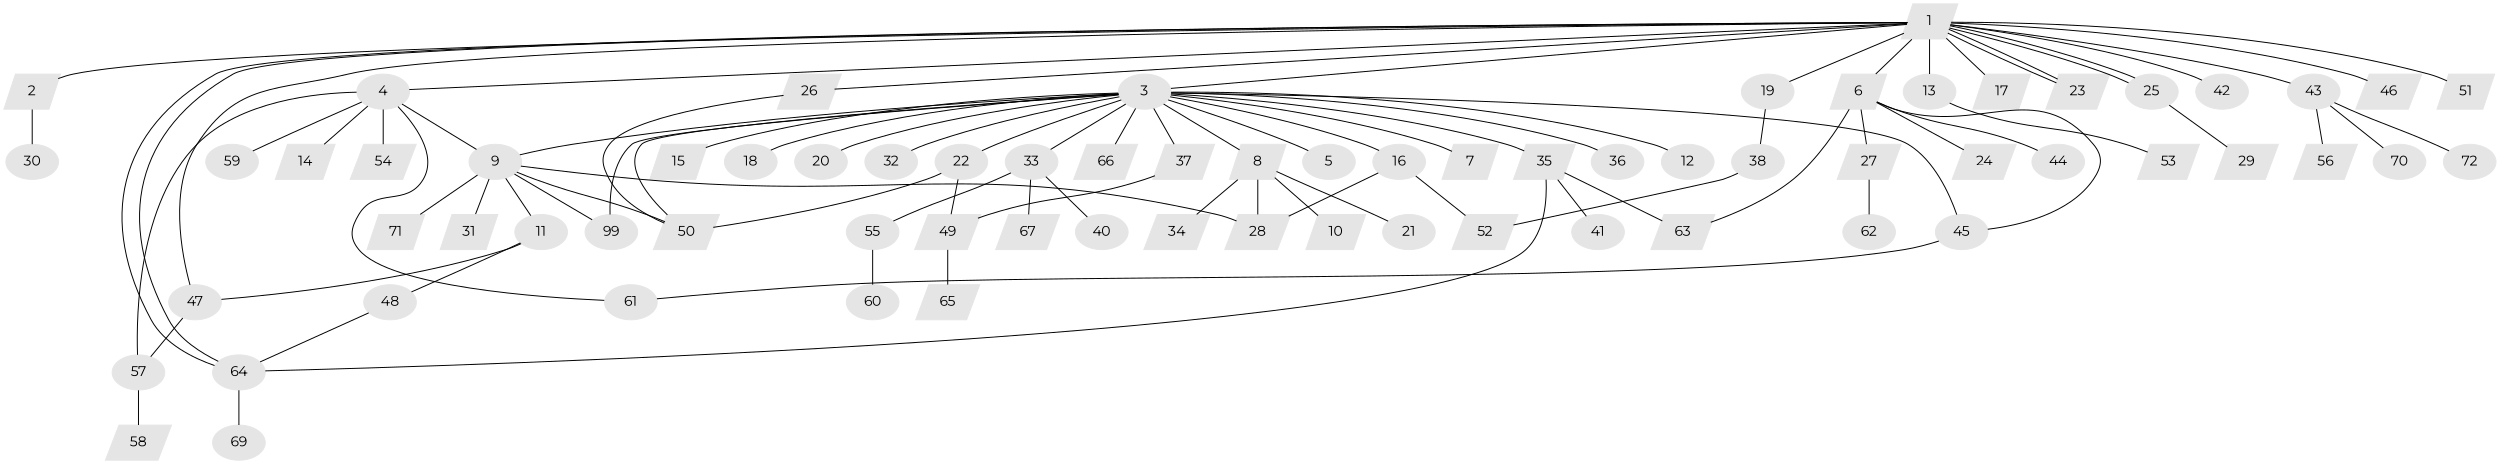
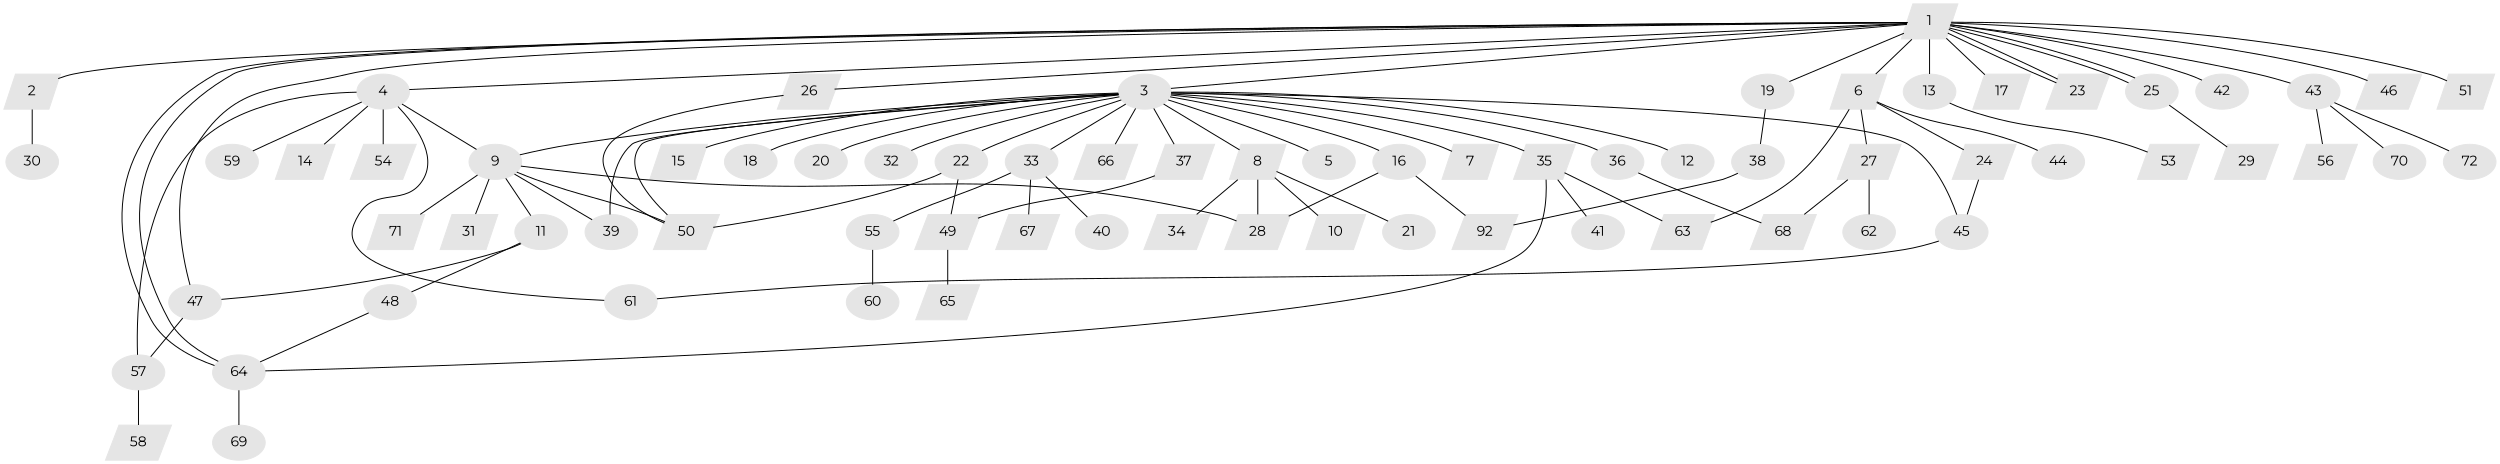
(2066, 122) -> (1973, 197)
(611, 232) -> (611, 232)
(1485, 232) -> (1485, 232)
none -> (1783, 232)
